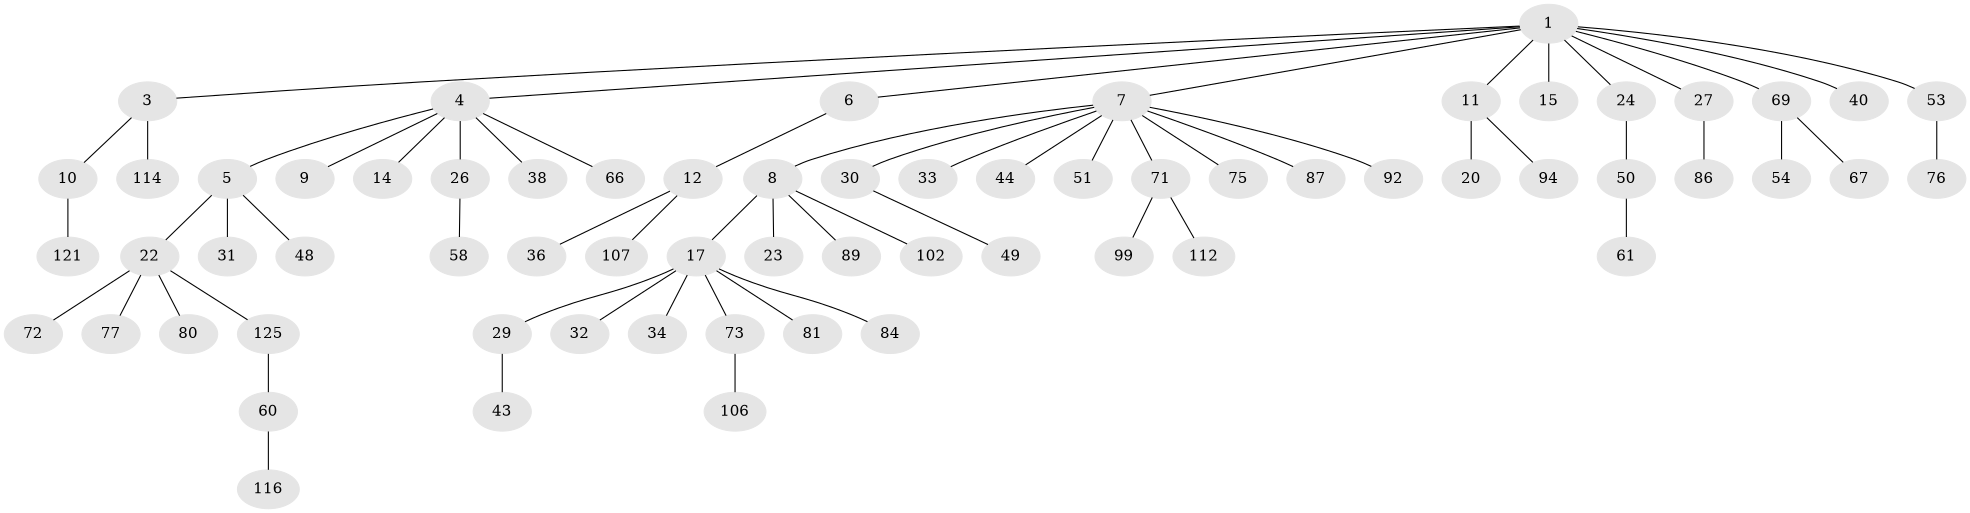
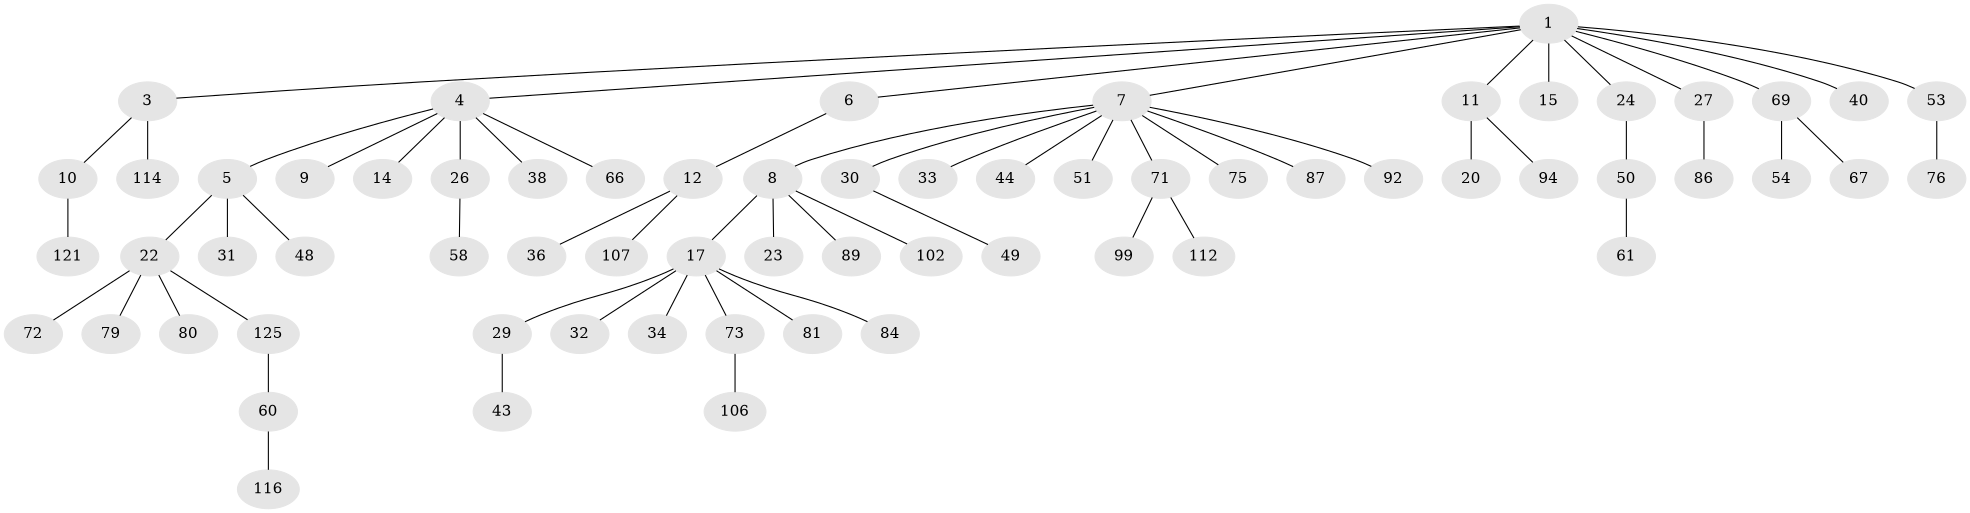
(111, 334) -> (111, 334)
